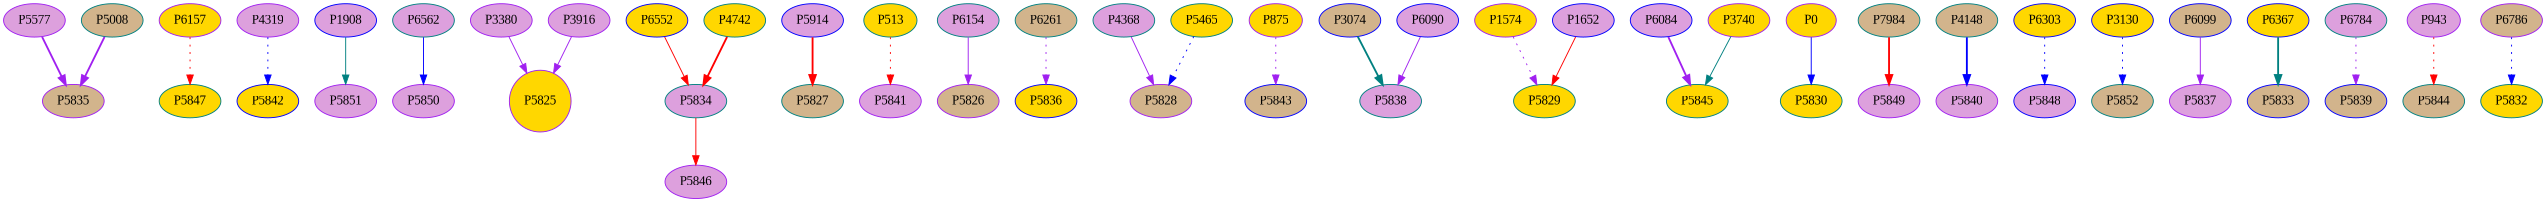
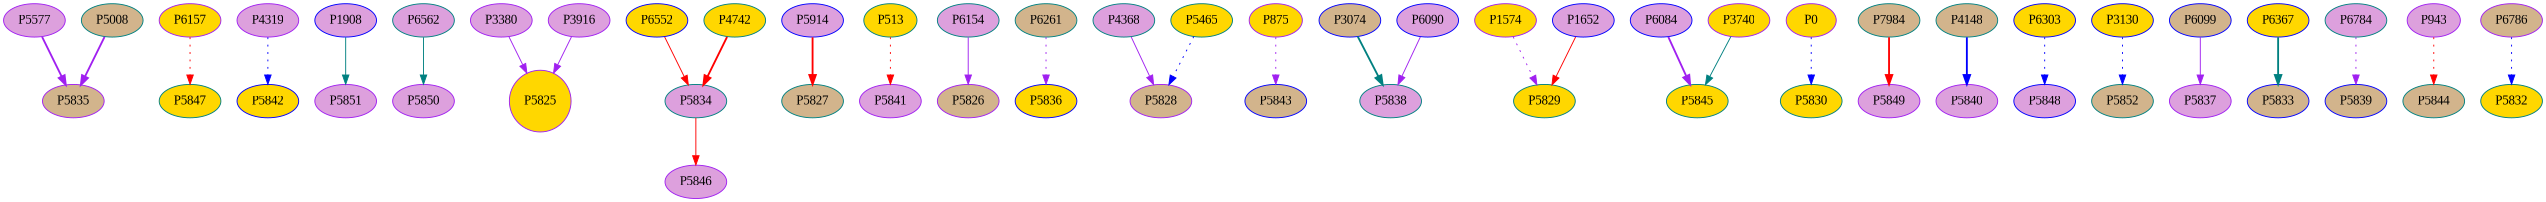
(423, 56) -> (423, 56)
(1811, 56) -> (1811, 56)
